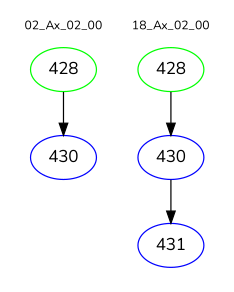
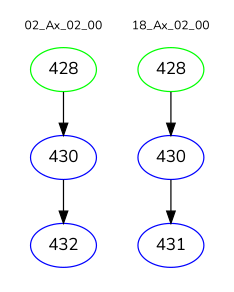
none -> (63, 245)
